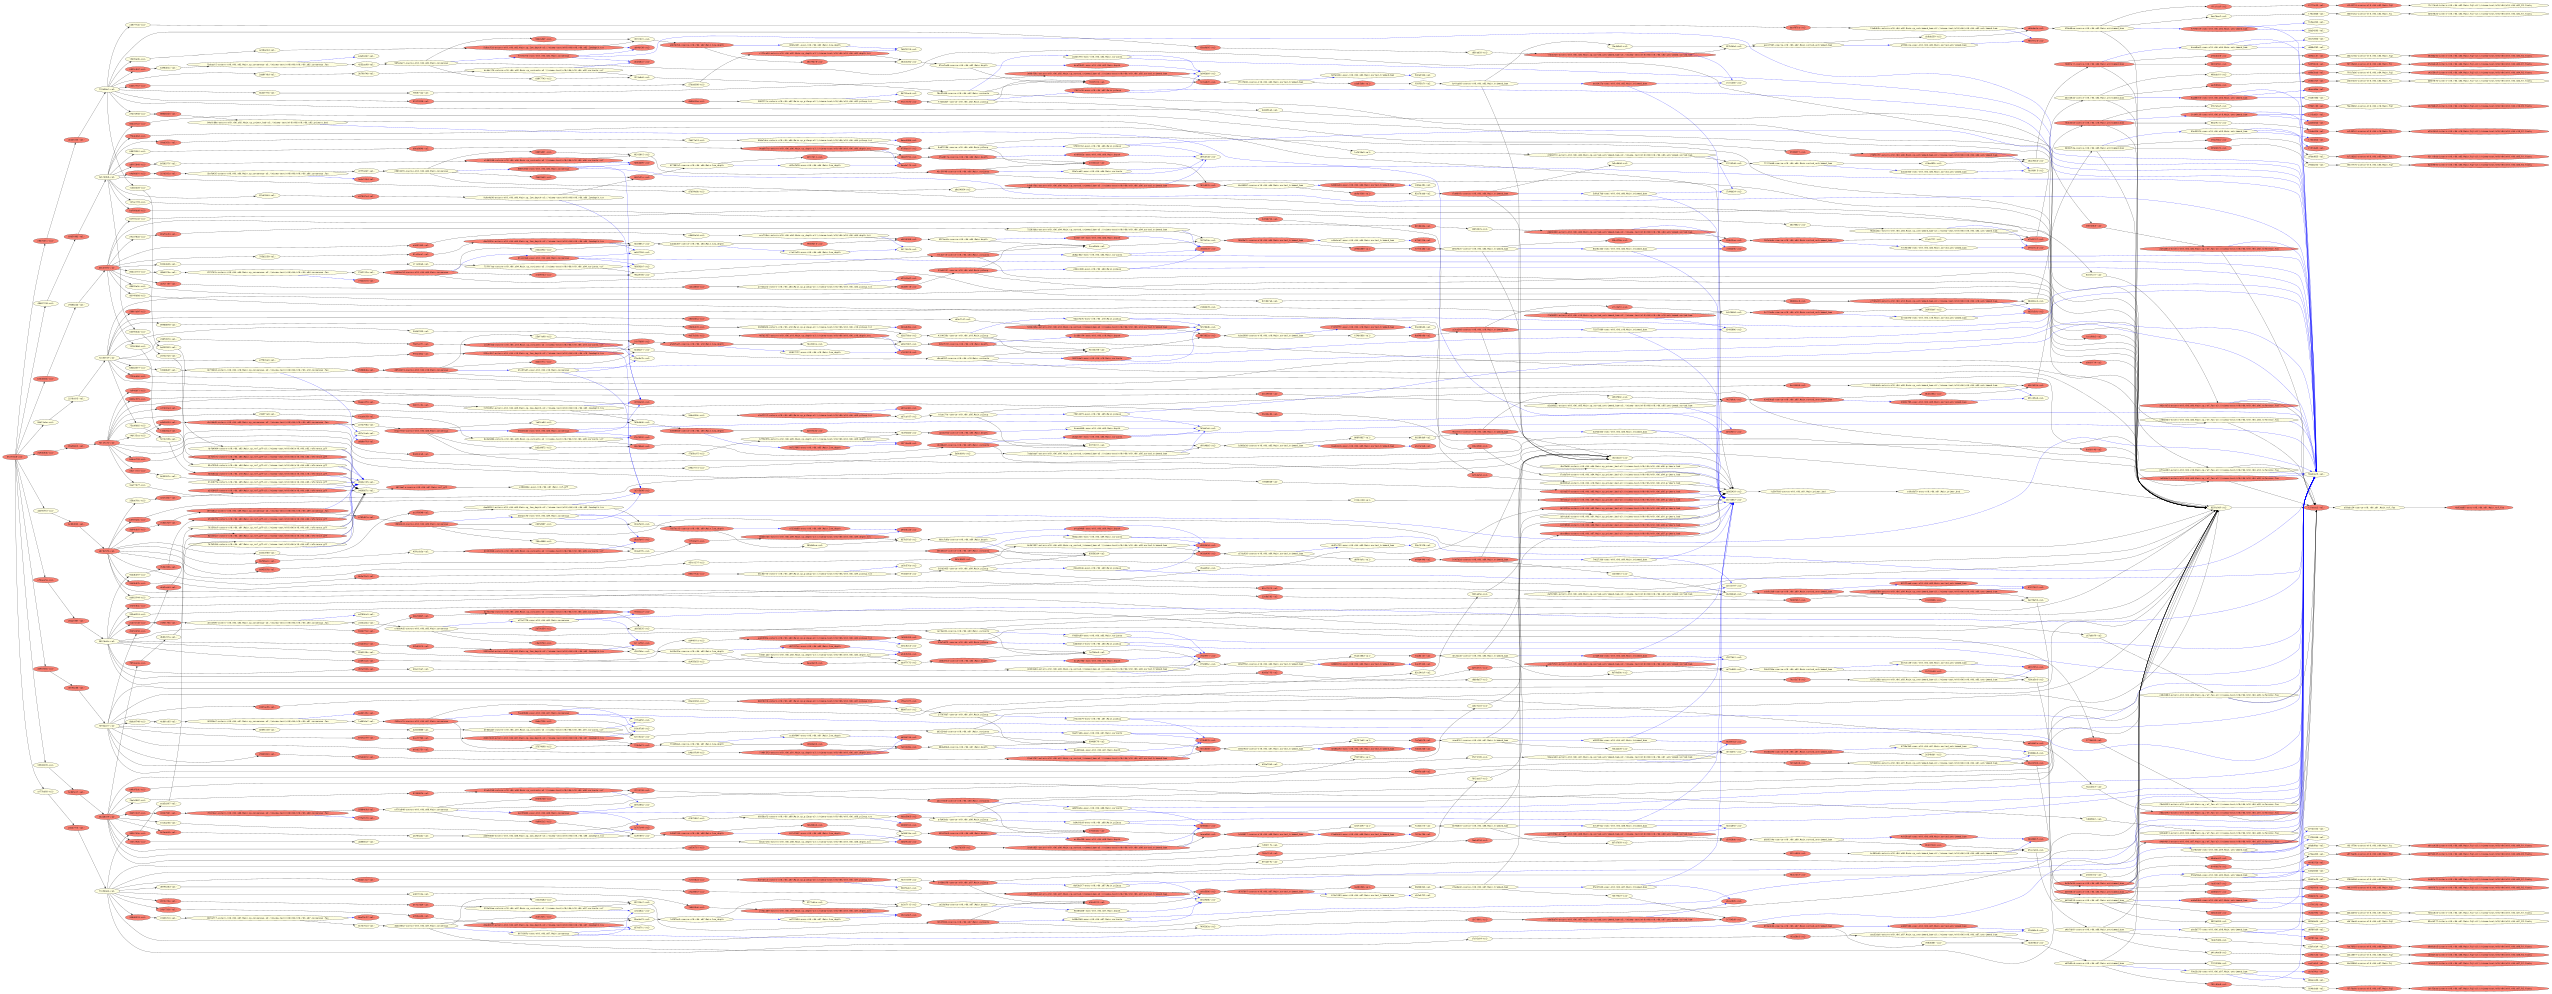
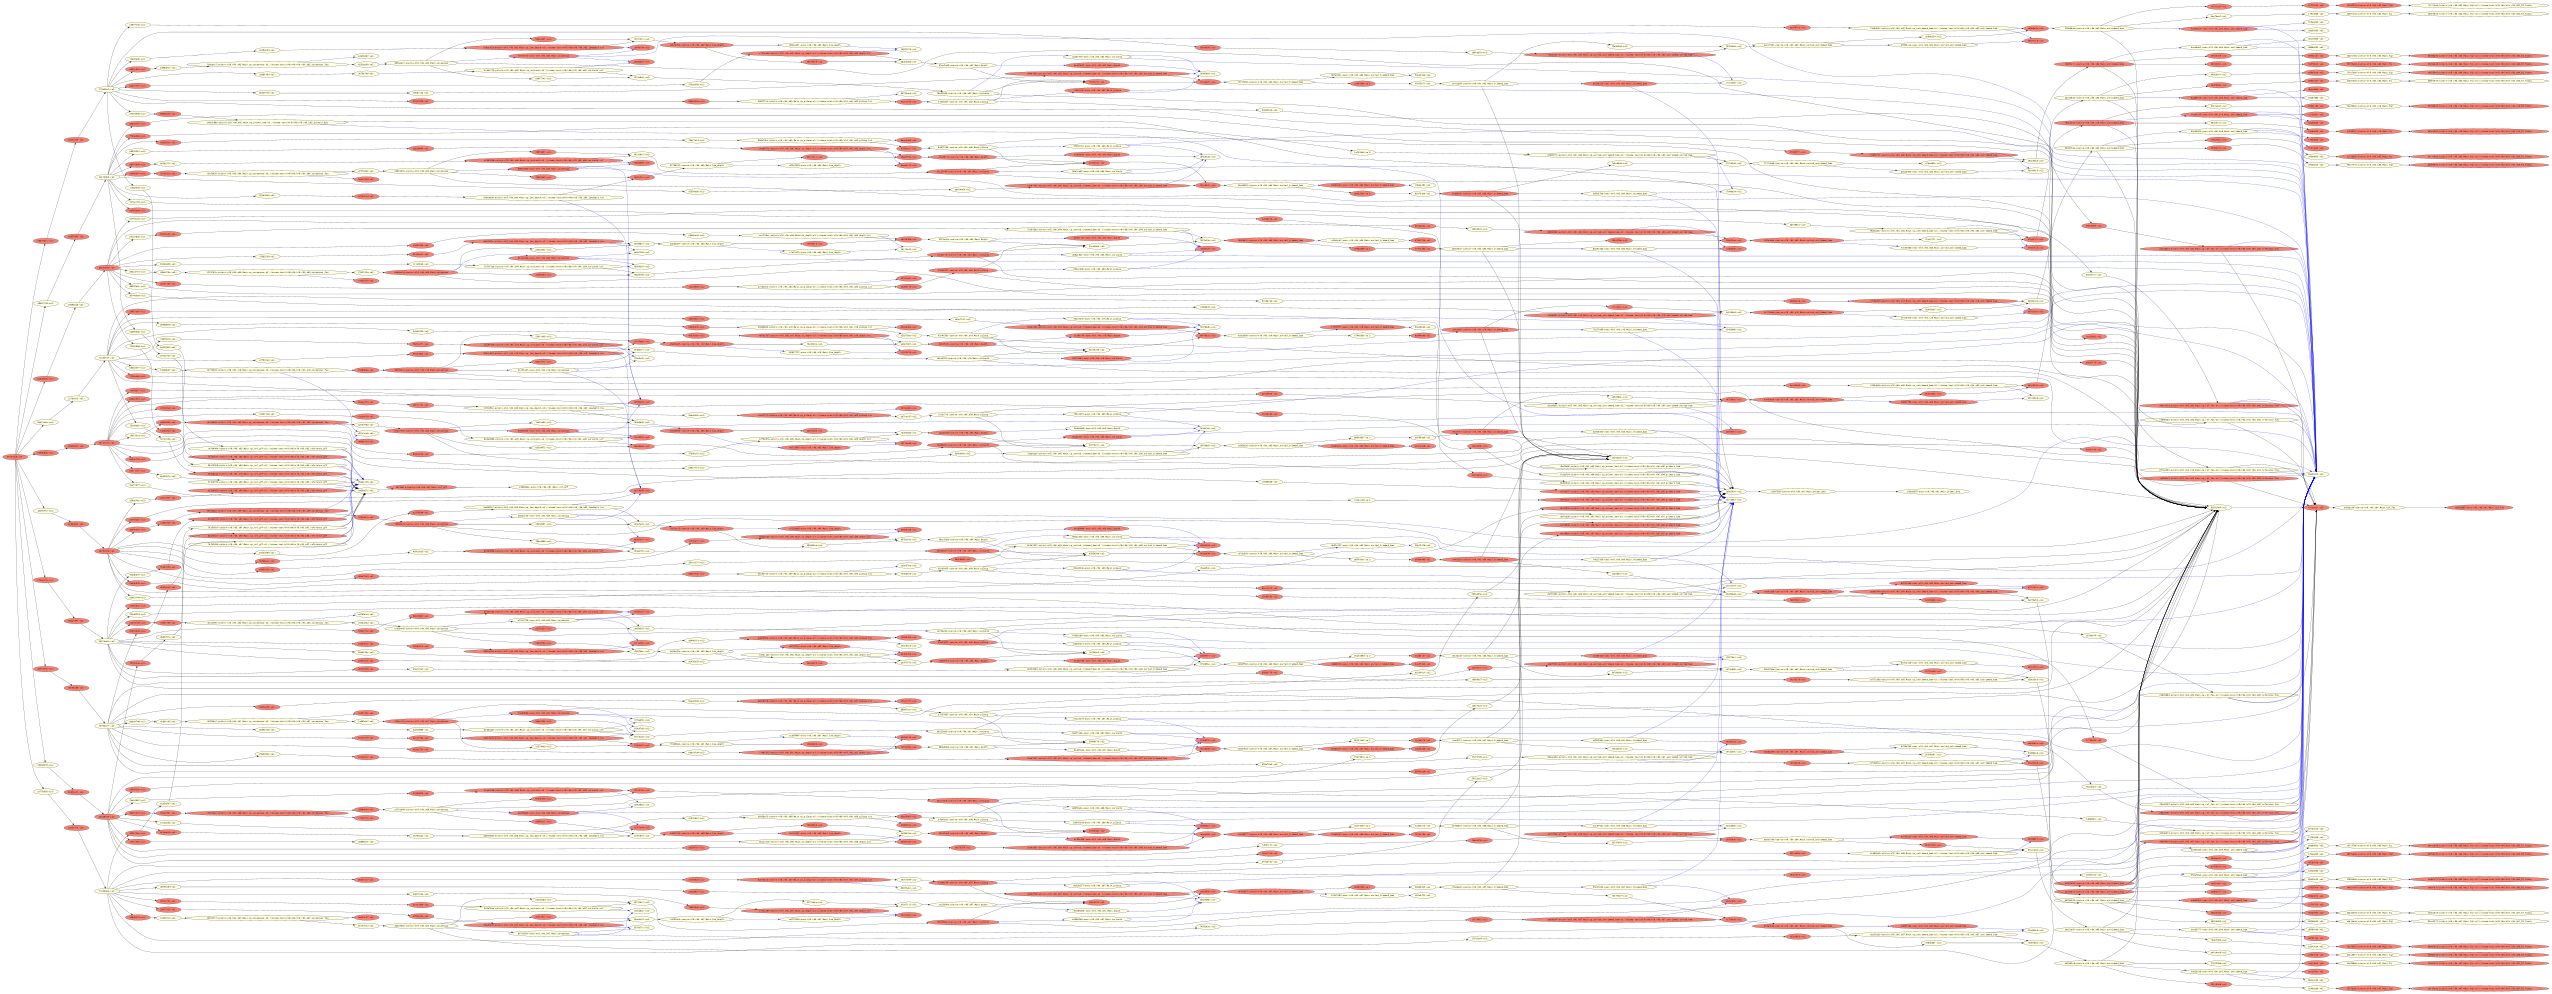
(268, 754) -> (268, 754)
